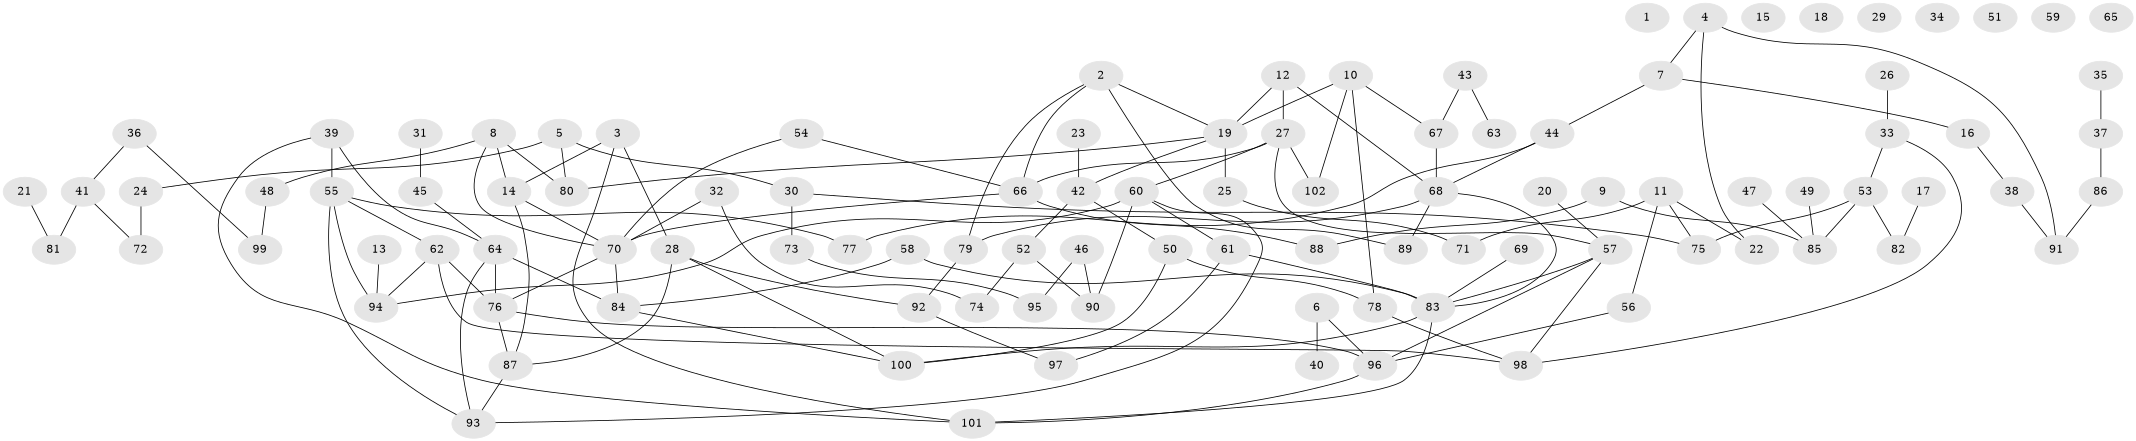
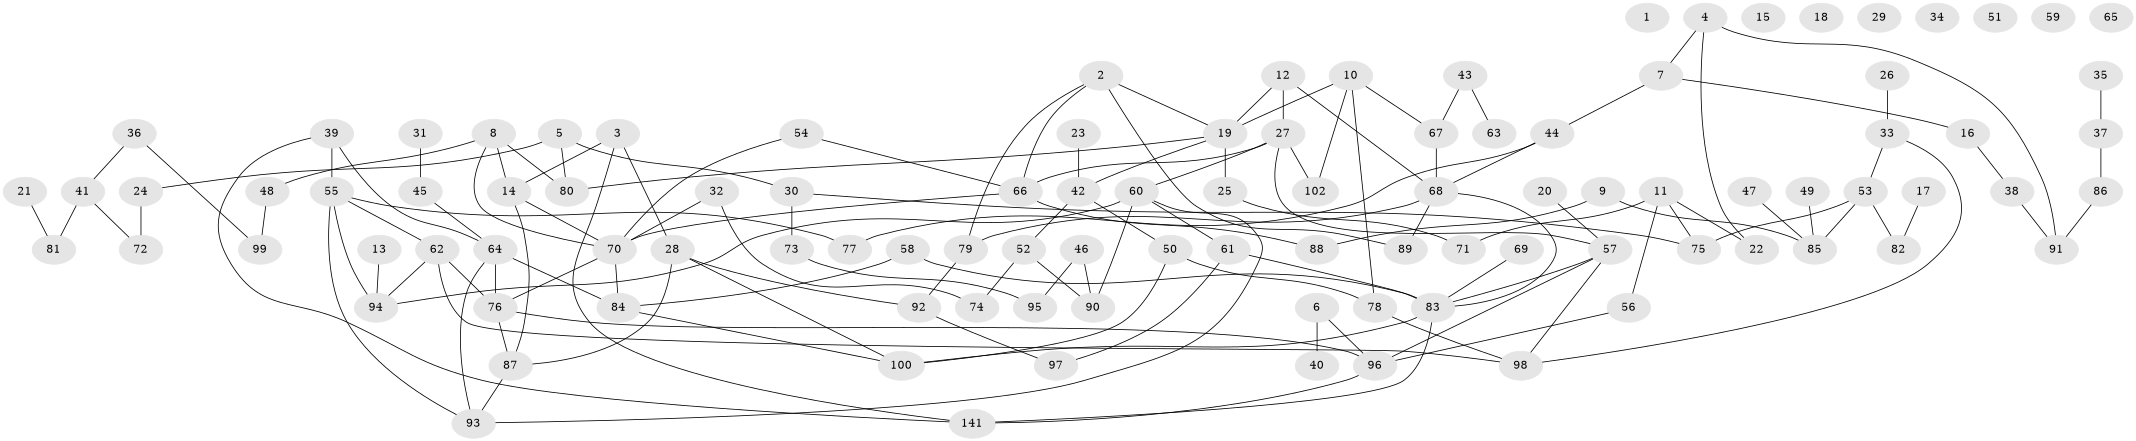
(972, 424) -> (972, 424)
